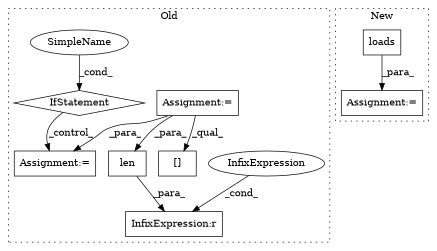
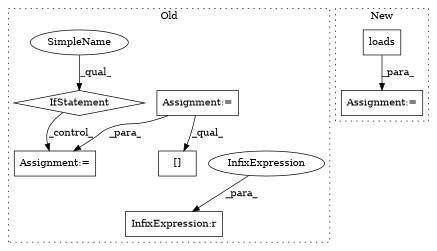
(96, 73) -> (96, 73)
(127, 164) -> none
(241, 194) -> (241, 194)
